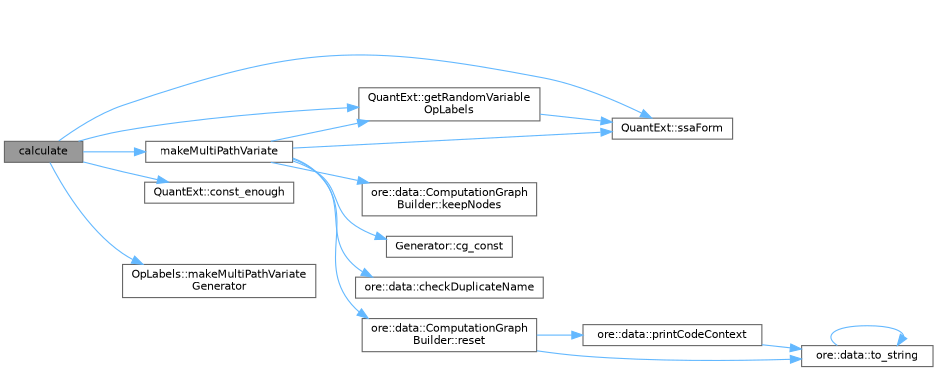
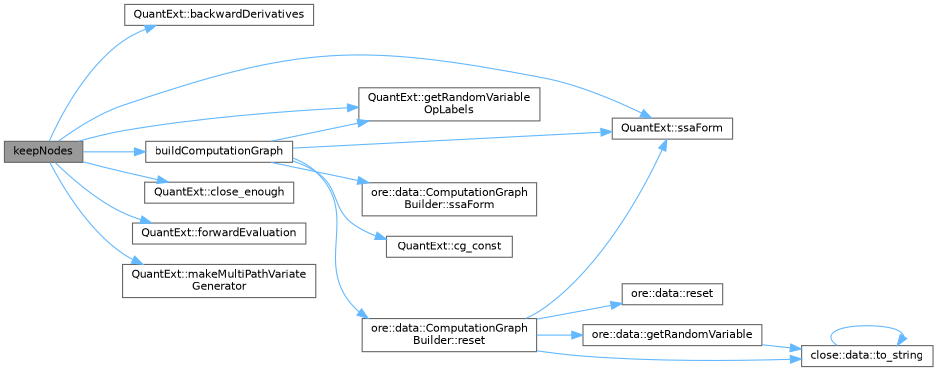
none -> (219, 15)
(570, 118) -> (606, 244)
(44, 152) -> (44, 152)
(219, 152) -> (219, 152)
(219, 193) -> (219, 193)
(449, 199) -> (449, 199)
none -> (219, 234)
(449, 247) -> (449, 247)
(219, 281) -> (219, 281)
(449, 288) -> none
none -> (672, 294)
(672, 335) -> (672, 335)
(867, 356) -> (867, 356)
